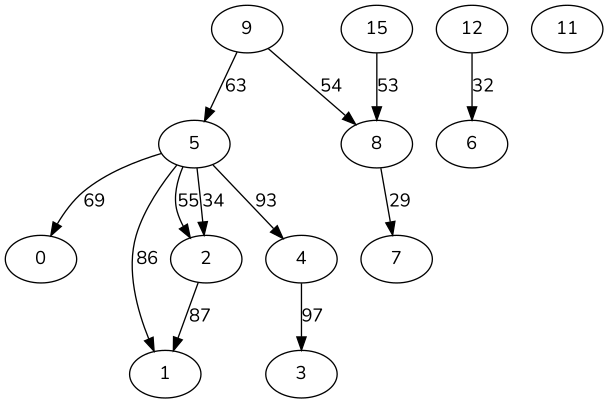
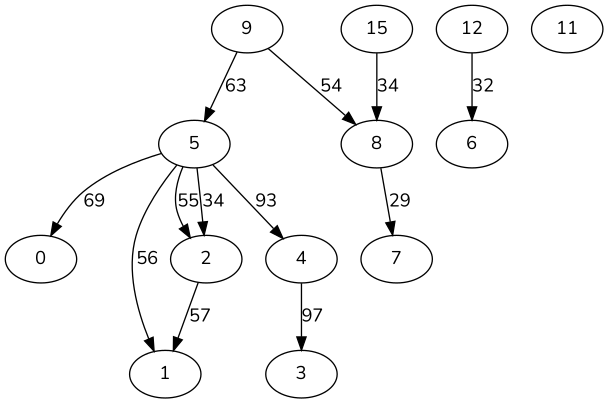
(388, 87) -> (388, 87)
(147, 259) -> (147, 259)
(200, 317) -> (200, 317)
